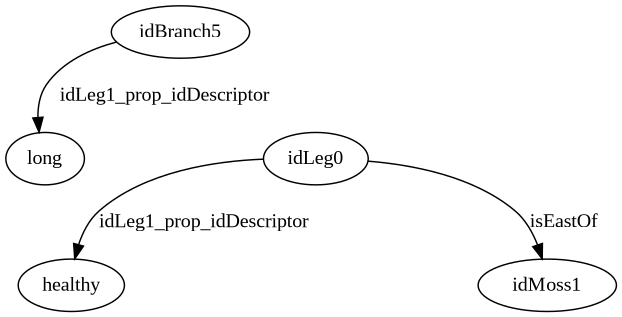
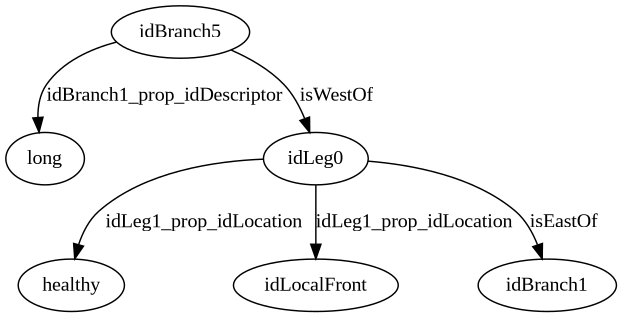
none -> (275, 77)
(165, 95) -> (165, 95)
(205, 222) -> (205, 222)
none -> (316, 285)
(547, 285) -> (547, 285)
